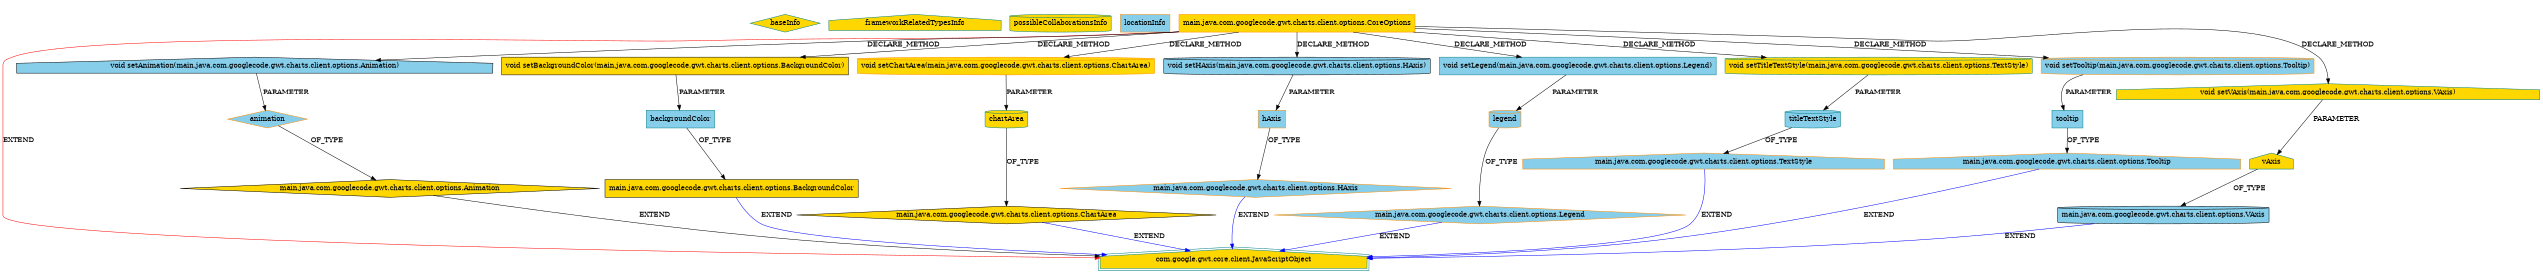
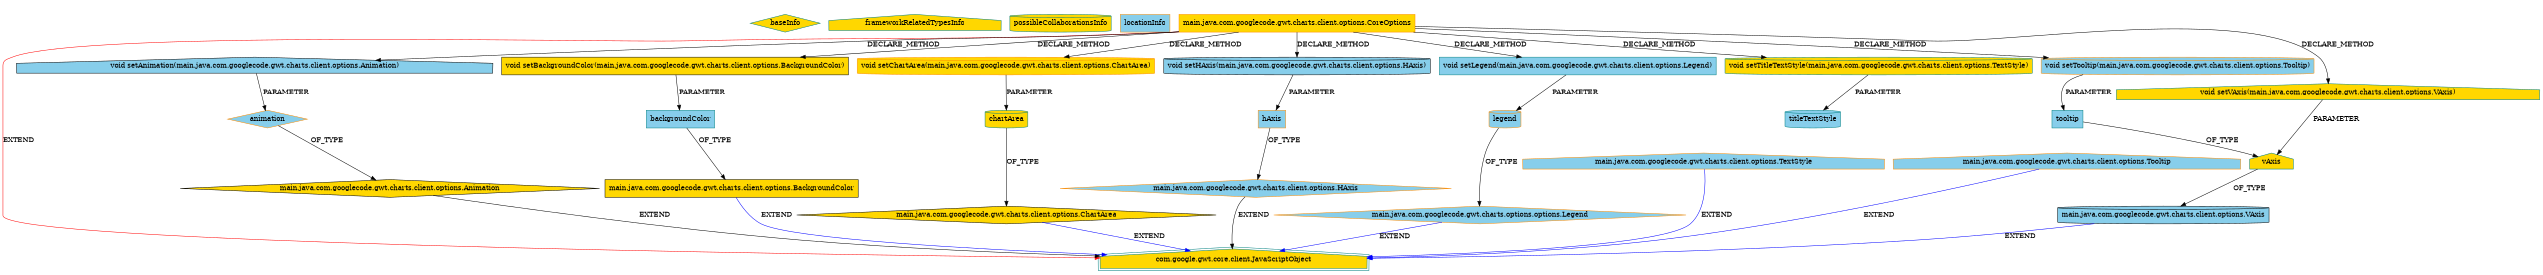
(2067, 138) -> (2169, 137)
(1760, 140) -> none
(1480, 215) -> (1480, 215)
(1234, 219) -> (1234, 219)
